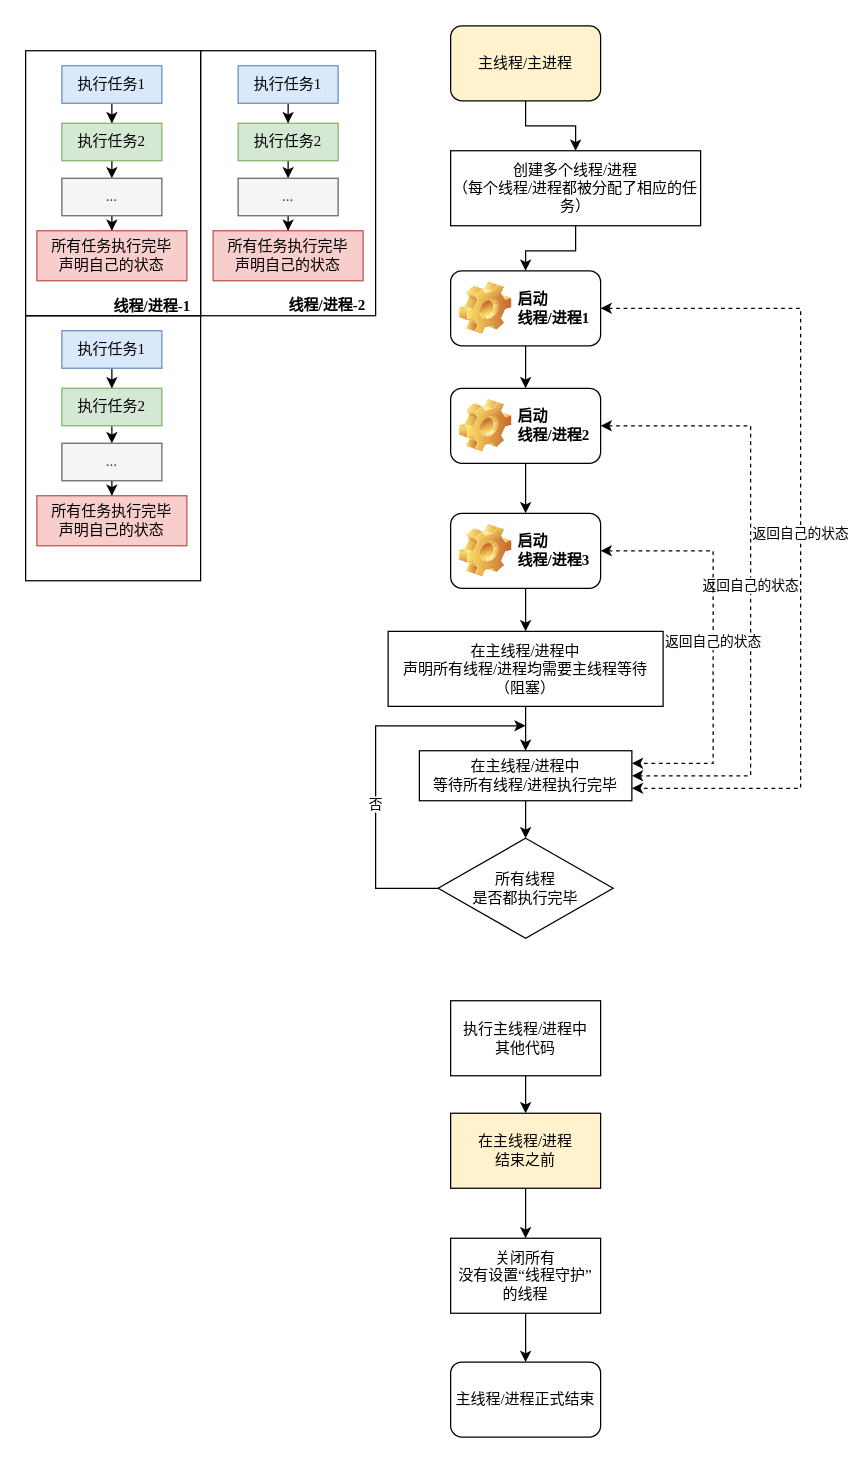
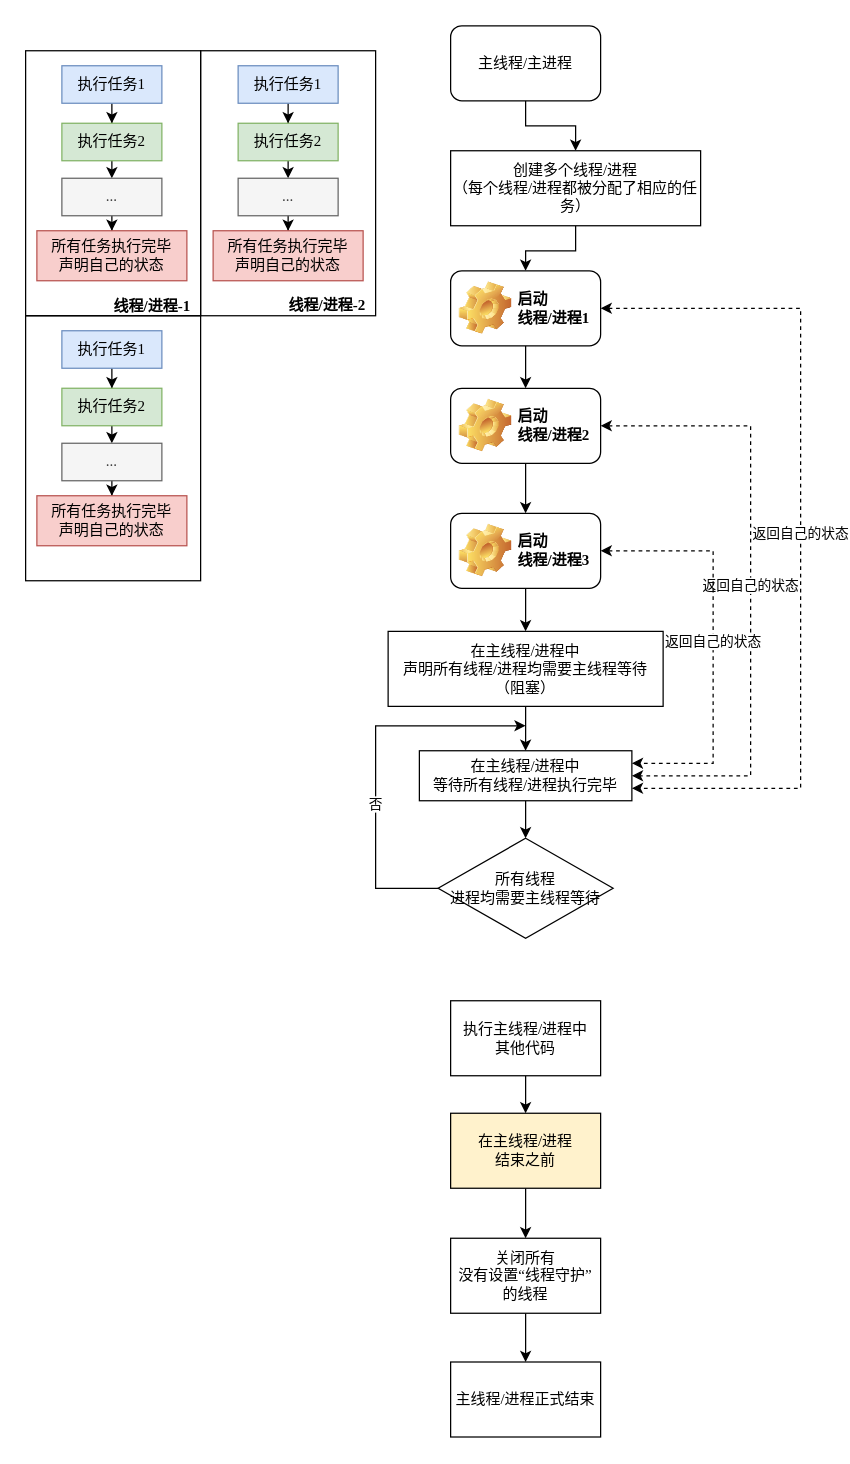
(526, 63) -> (526, 63)
(526, 888) -> (526, 888)
(526, 1399) -> (526, 1399)
